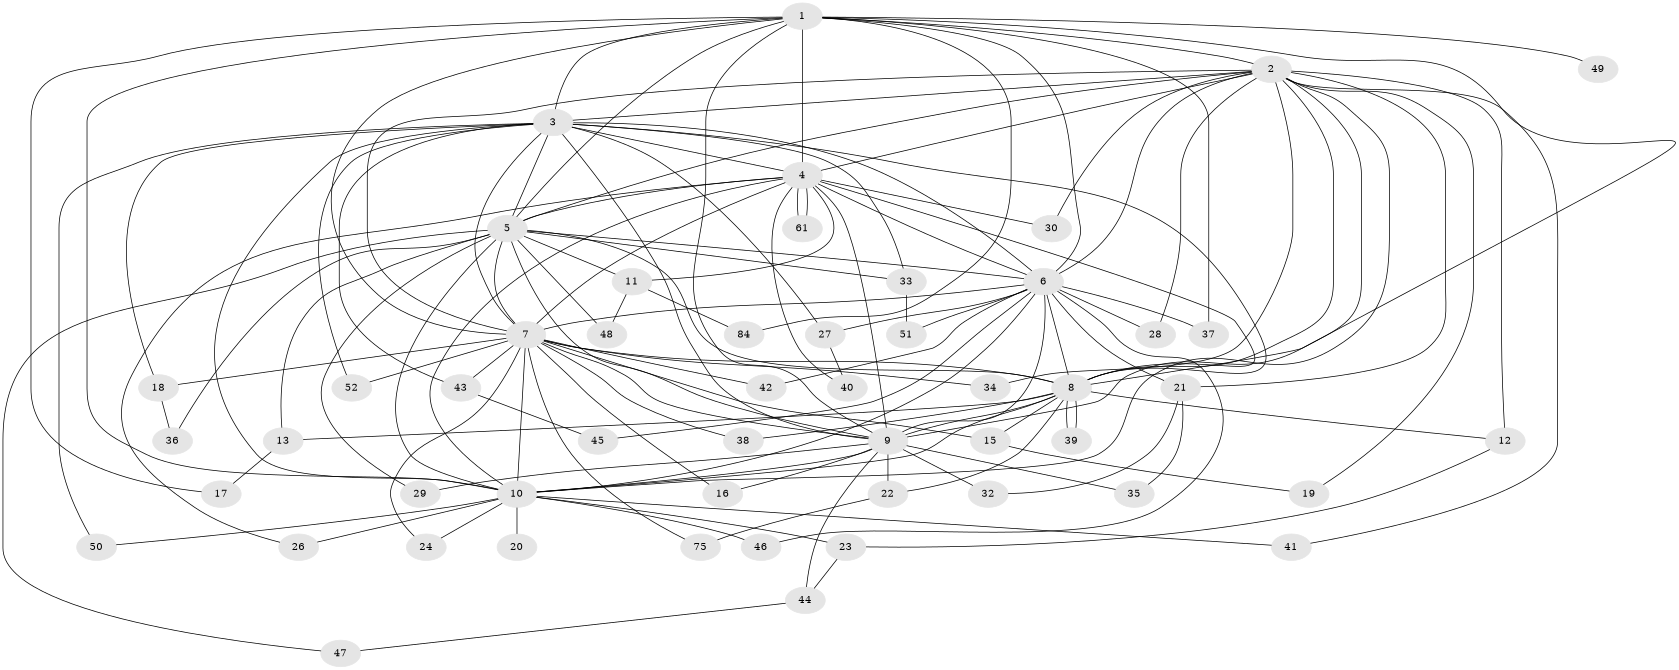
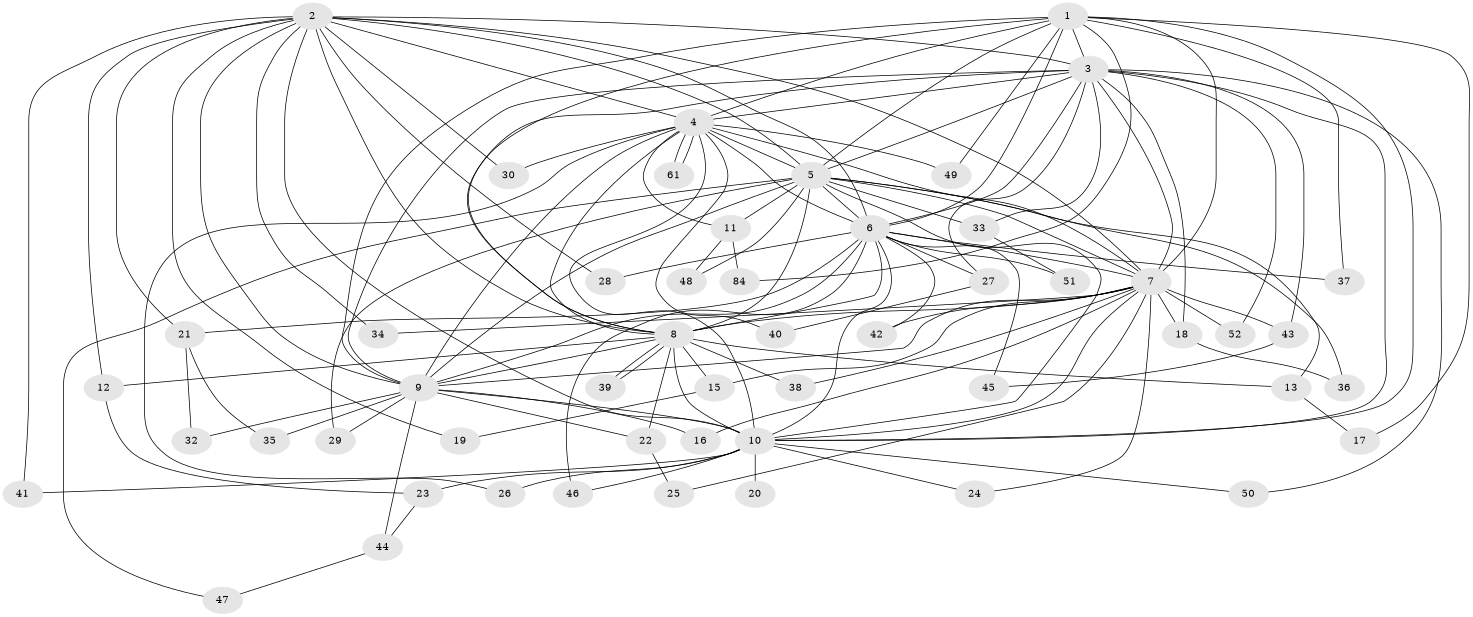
(1039, 33) -> none
none -> (826, 141)
(701, 547) -> (674, 494)
